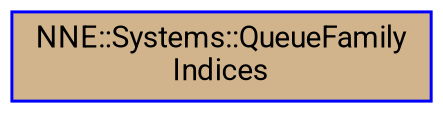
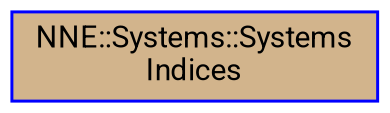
(222, 56) -> (195, 56)
